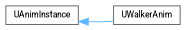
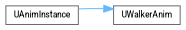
(101, 22) -> (91, 9)
